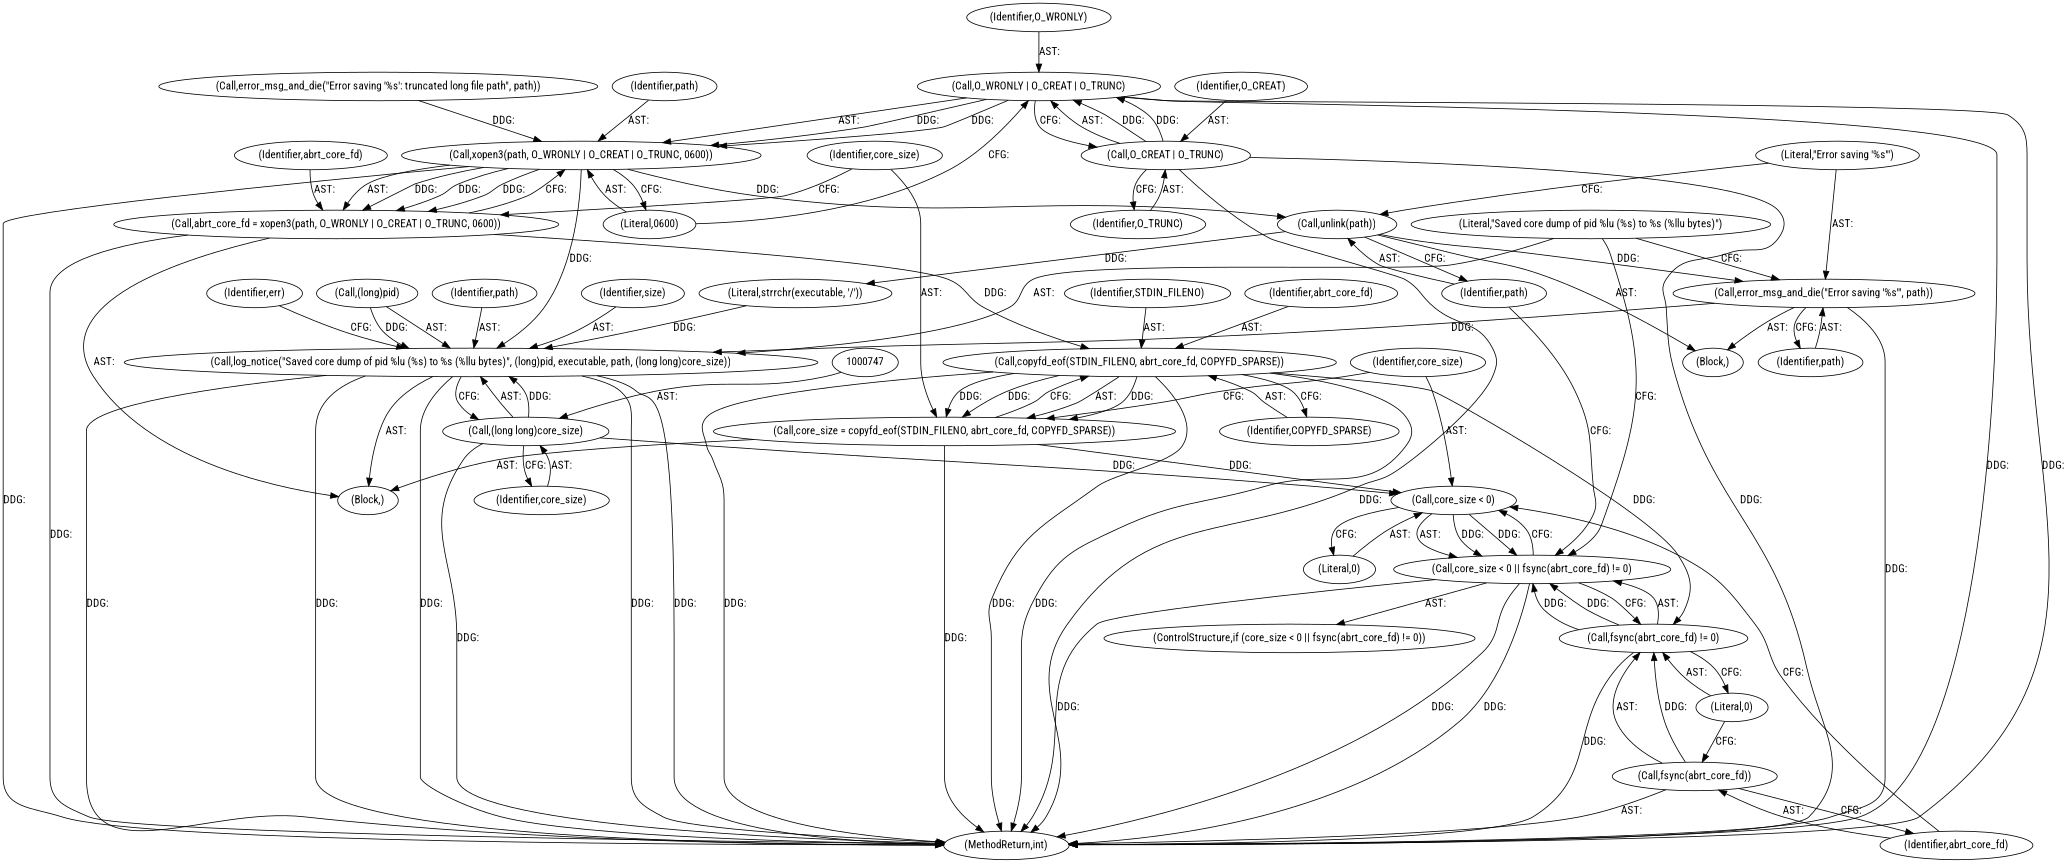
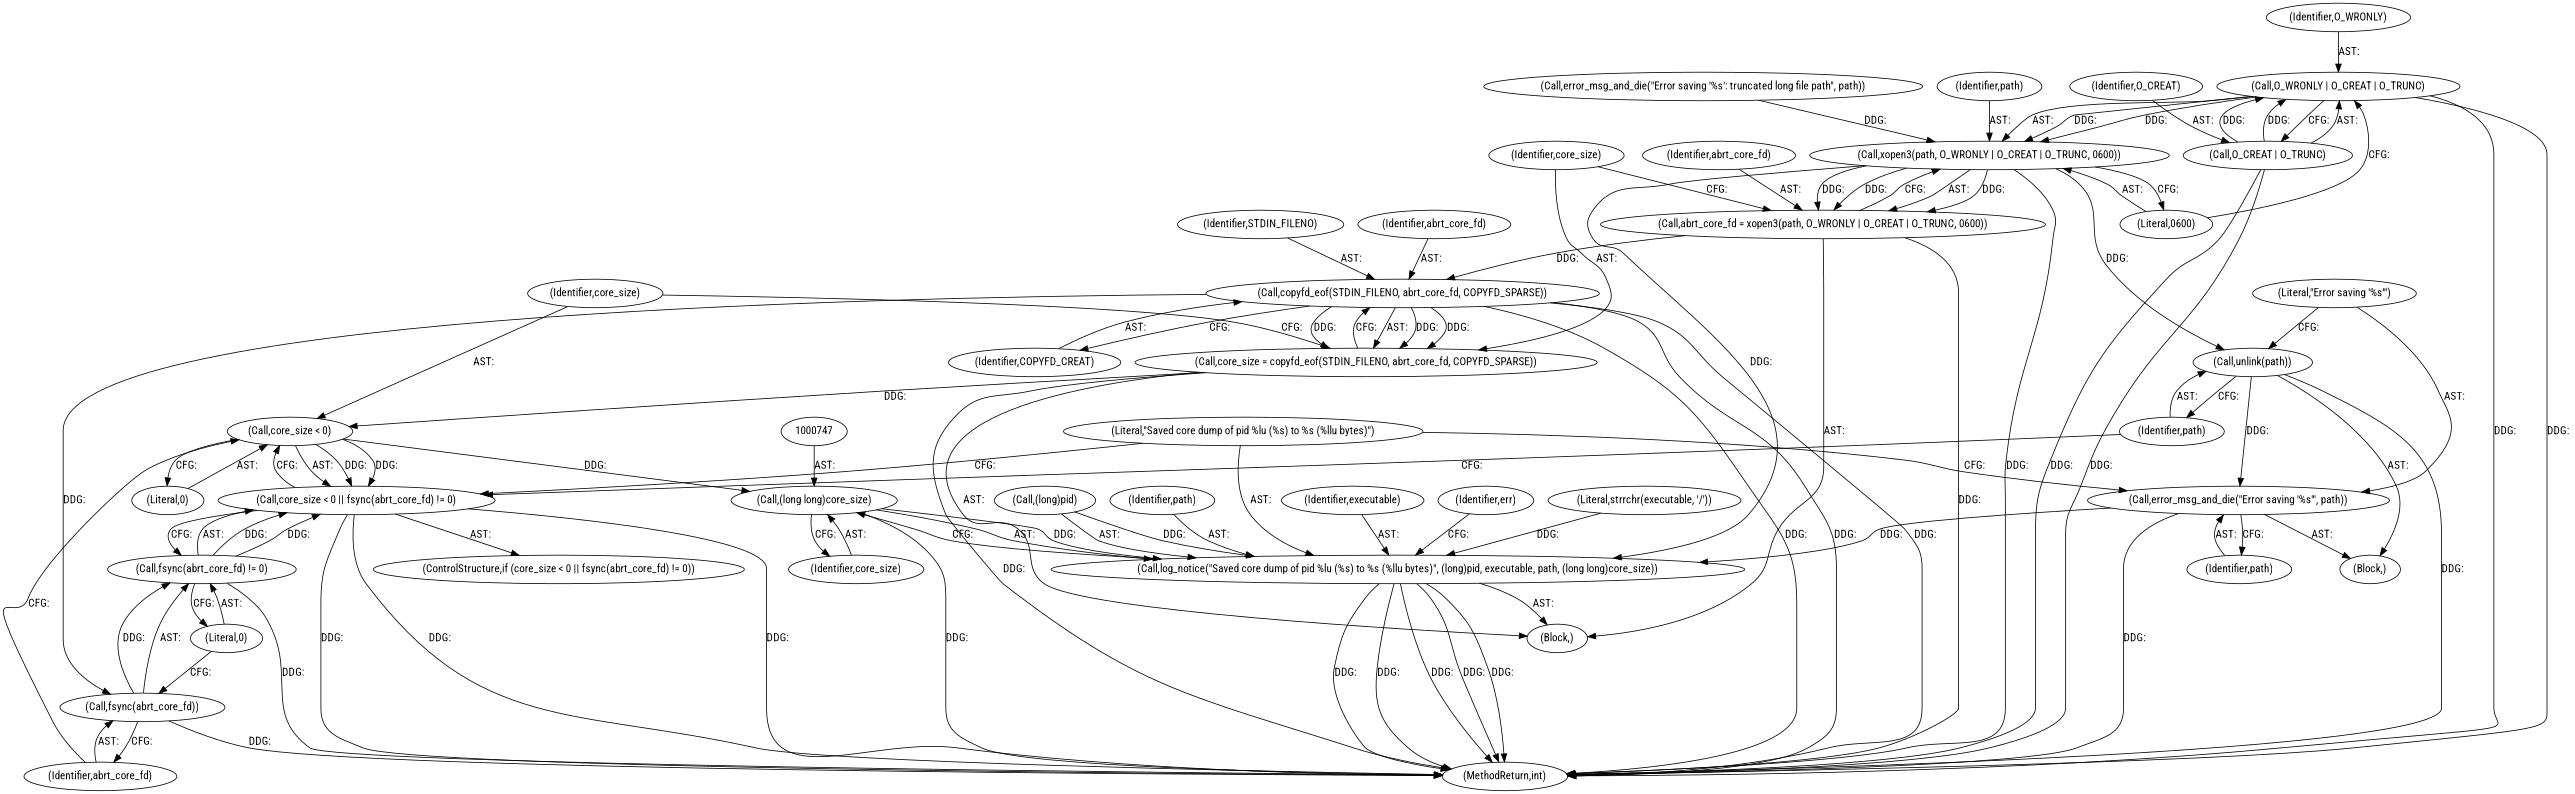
(1138, 224) -> none
(1080, 257) -> (2219, 747)
(633, 293) -> (1353, 500)
(1309, 431) -> (1035, 362)
(1522, 441) -> (484, 322)
(995, 464) -> (542, 465)
(1633, 811) -> (261, 742)
